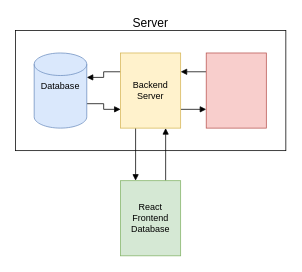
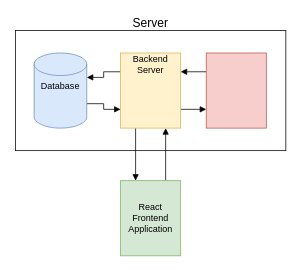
(150, 90) -> (150, 64)
(150, 218) -> (150, 218)
